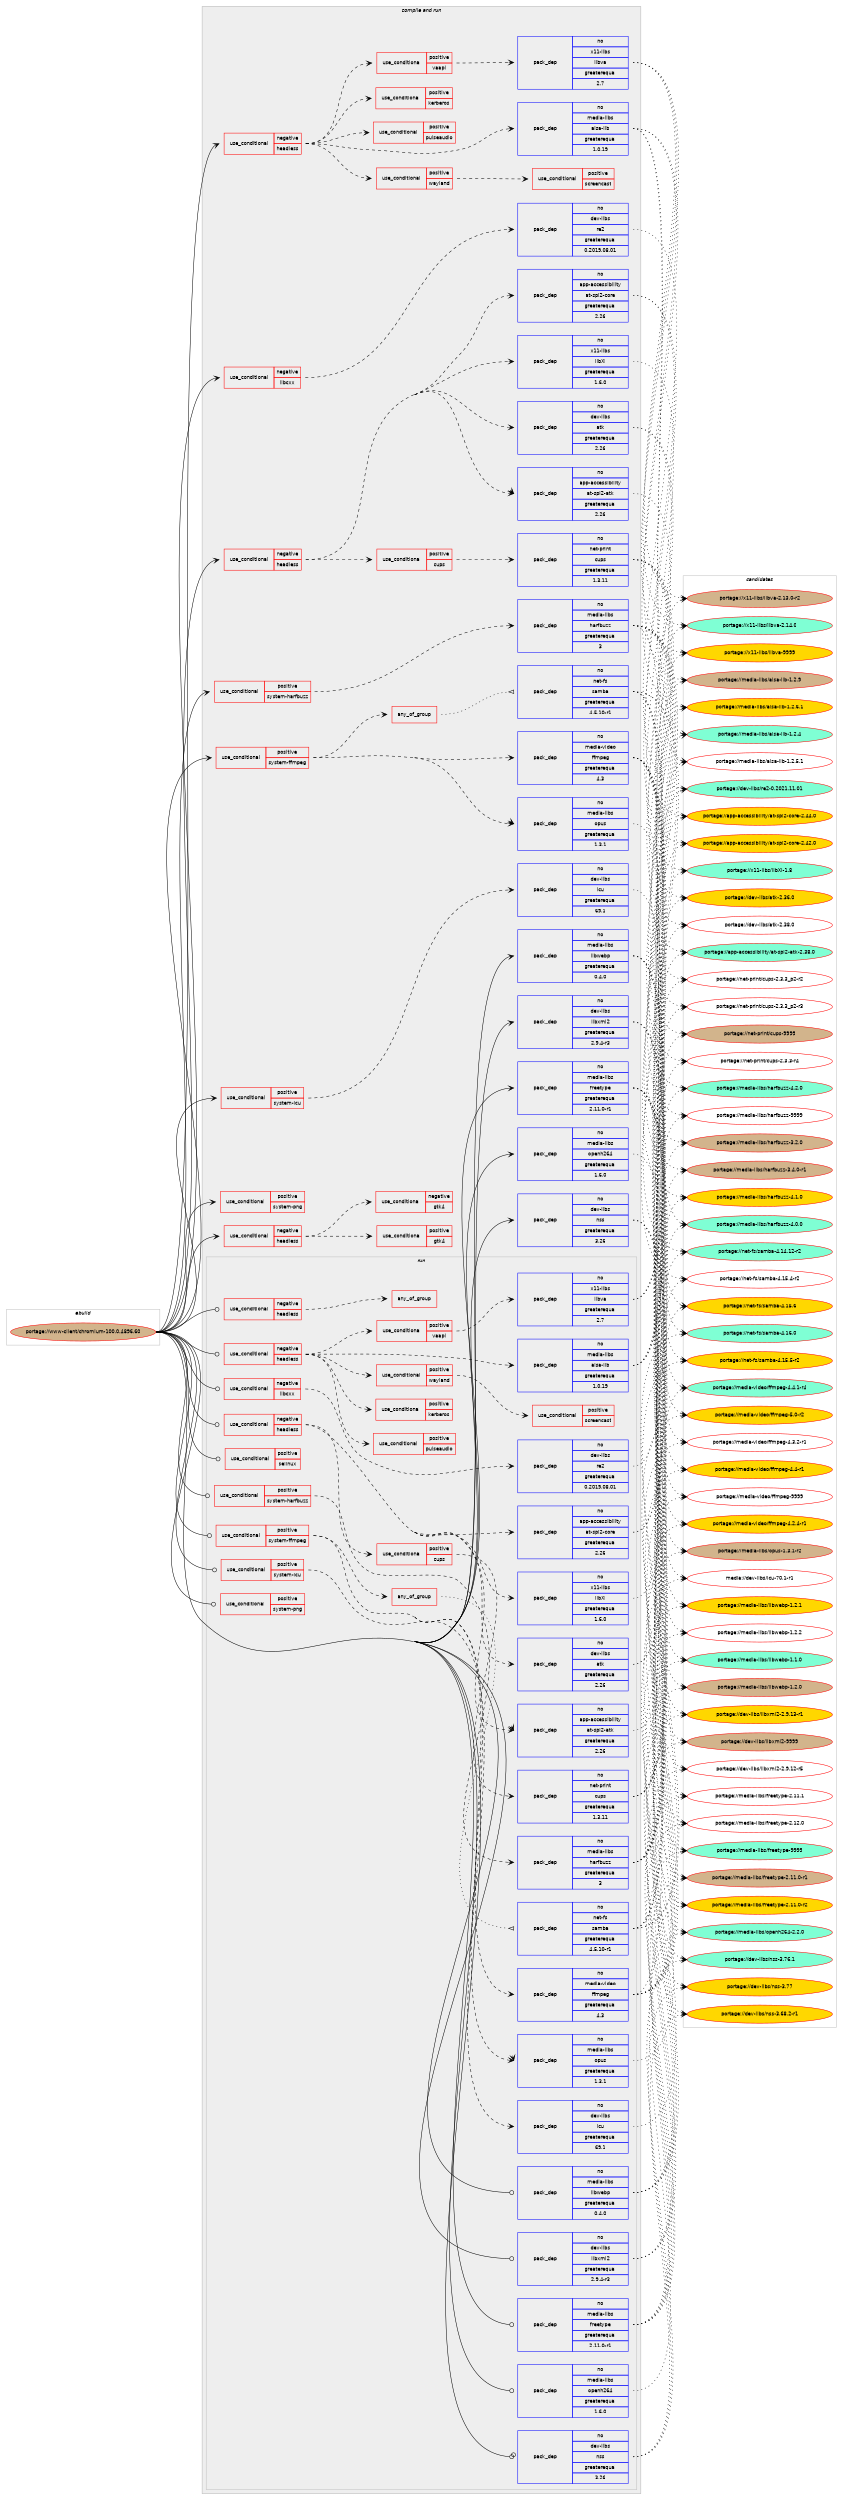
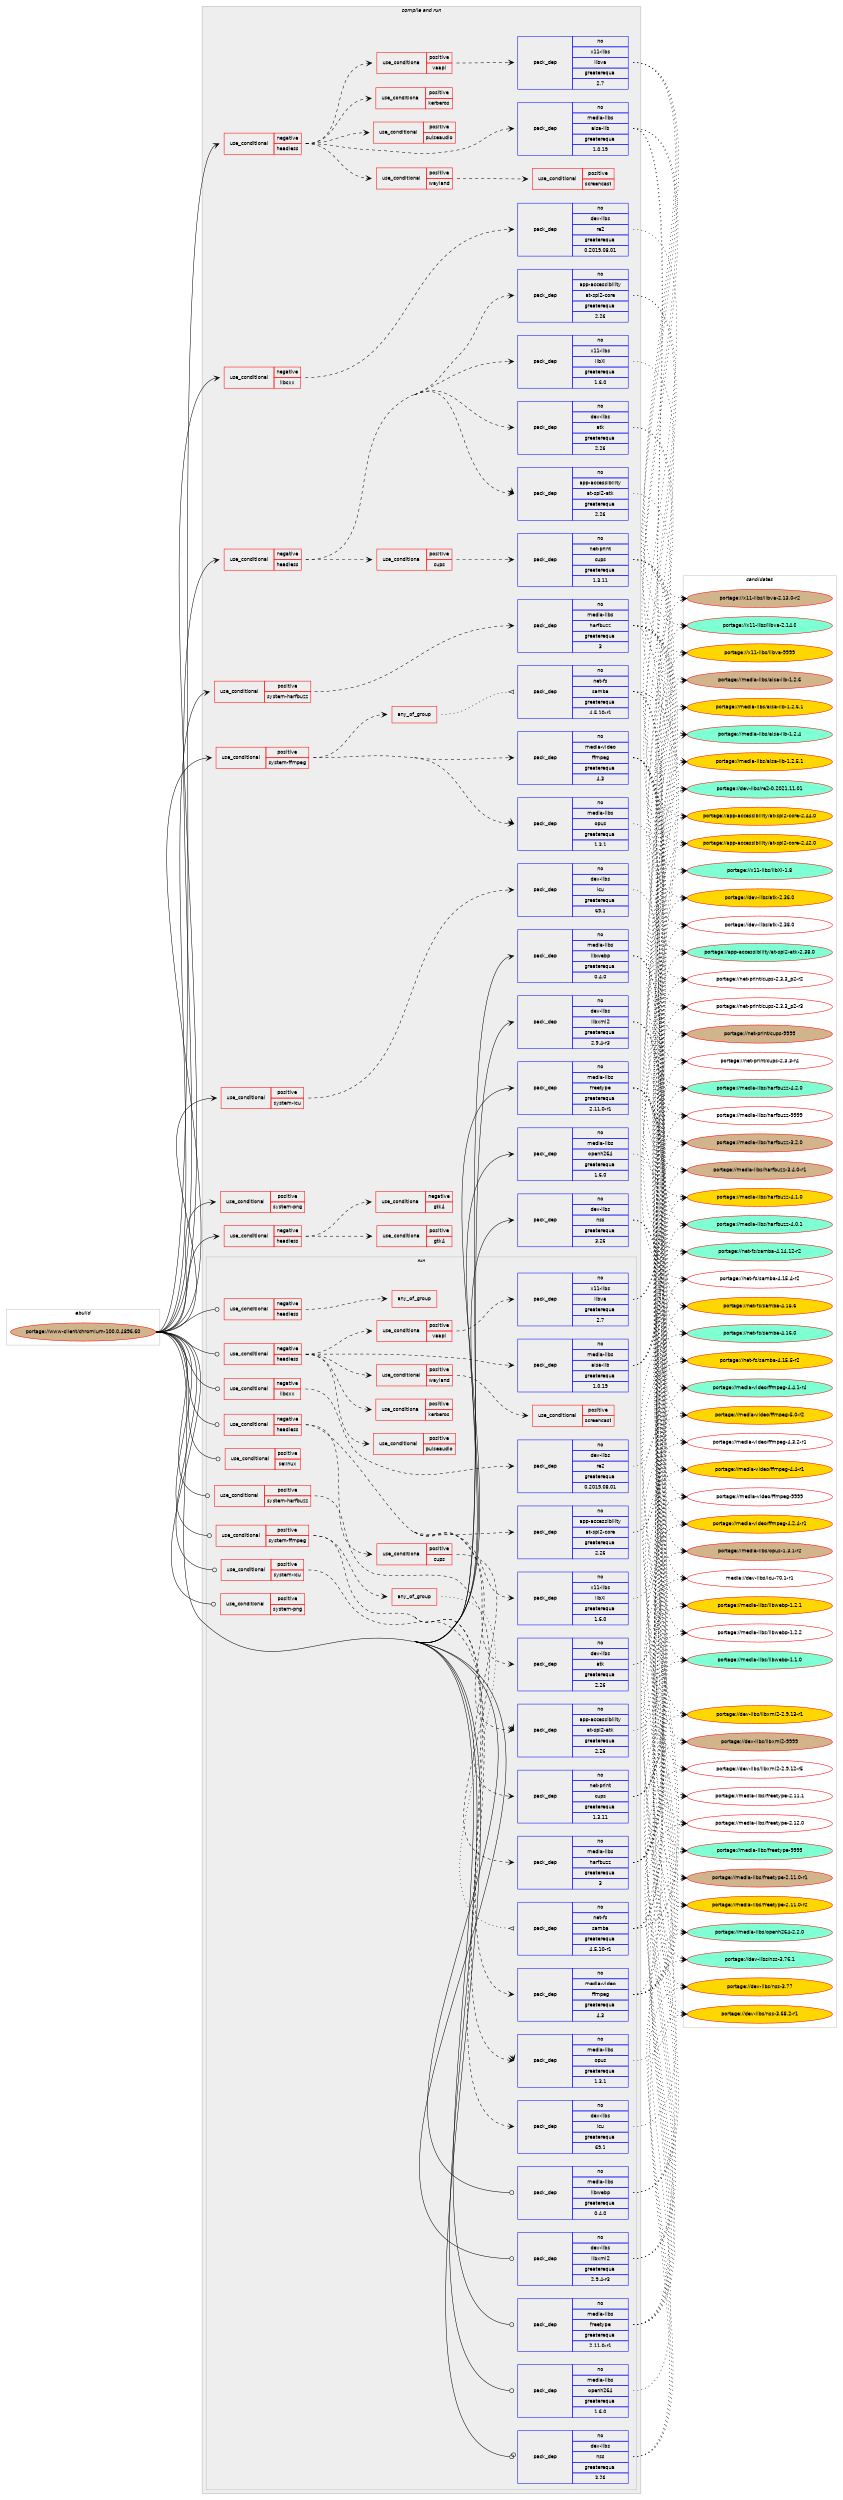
(760, 680) -> (760, 680)
(760, 762) -> (760, 762)
(760, 1225) -> (760, 1225)
(760, 1687) -> none
